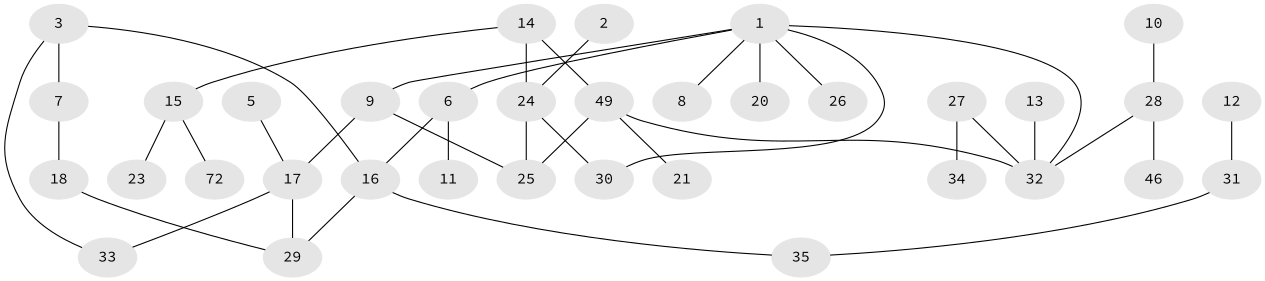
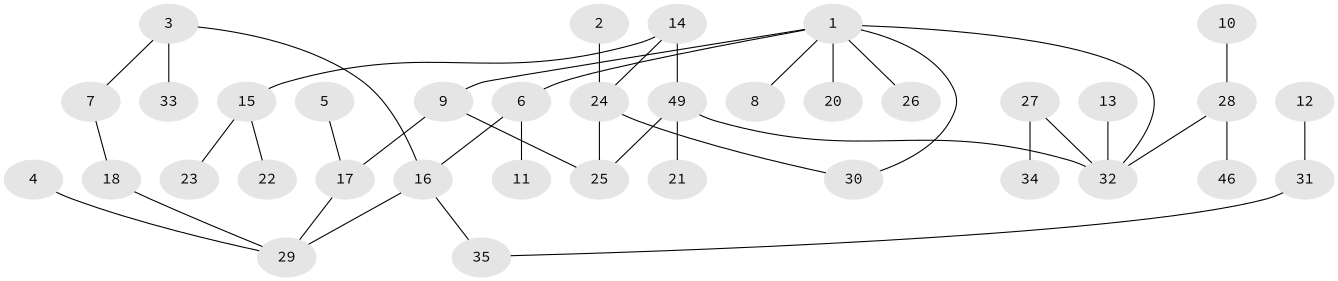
none -> (34, 180)
(215, 180) -> (267, 180)
(202, 221) -> none
